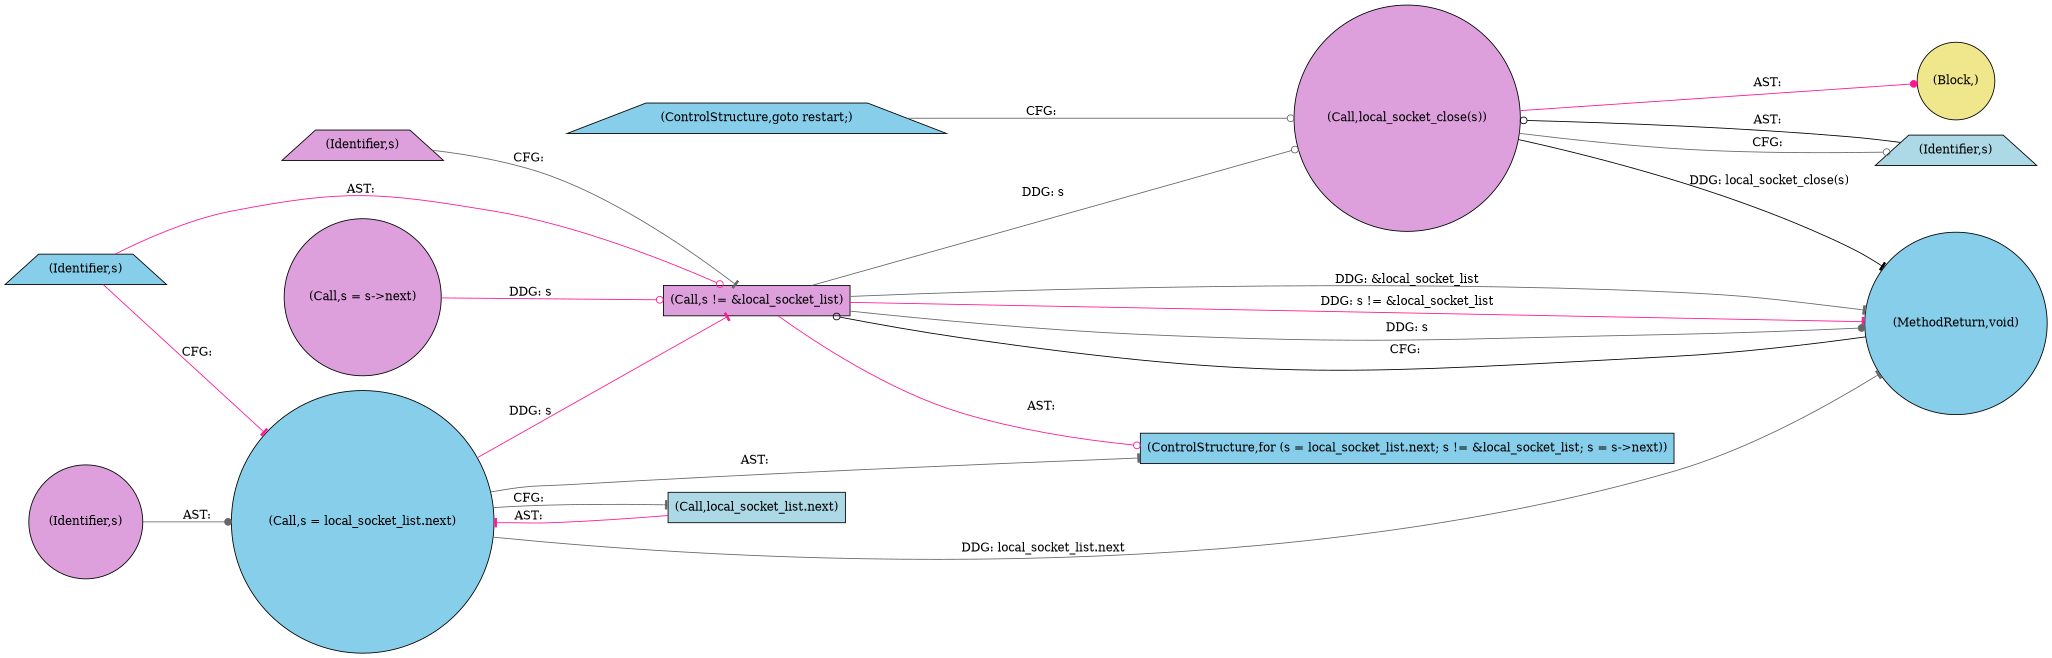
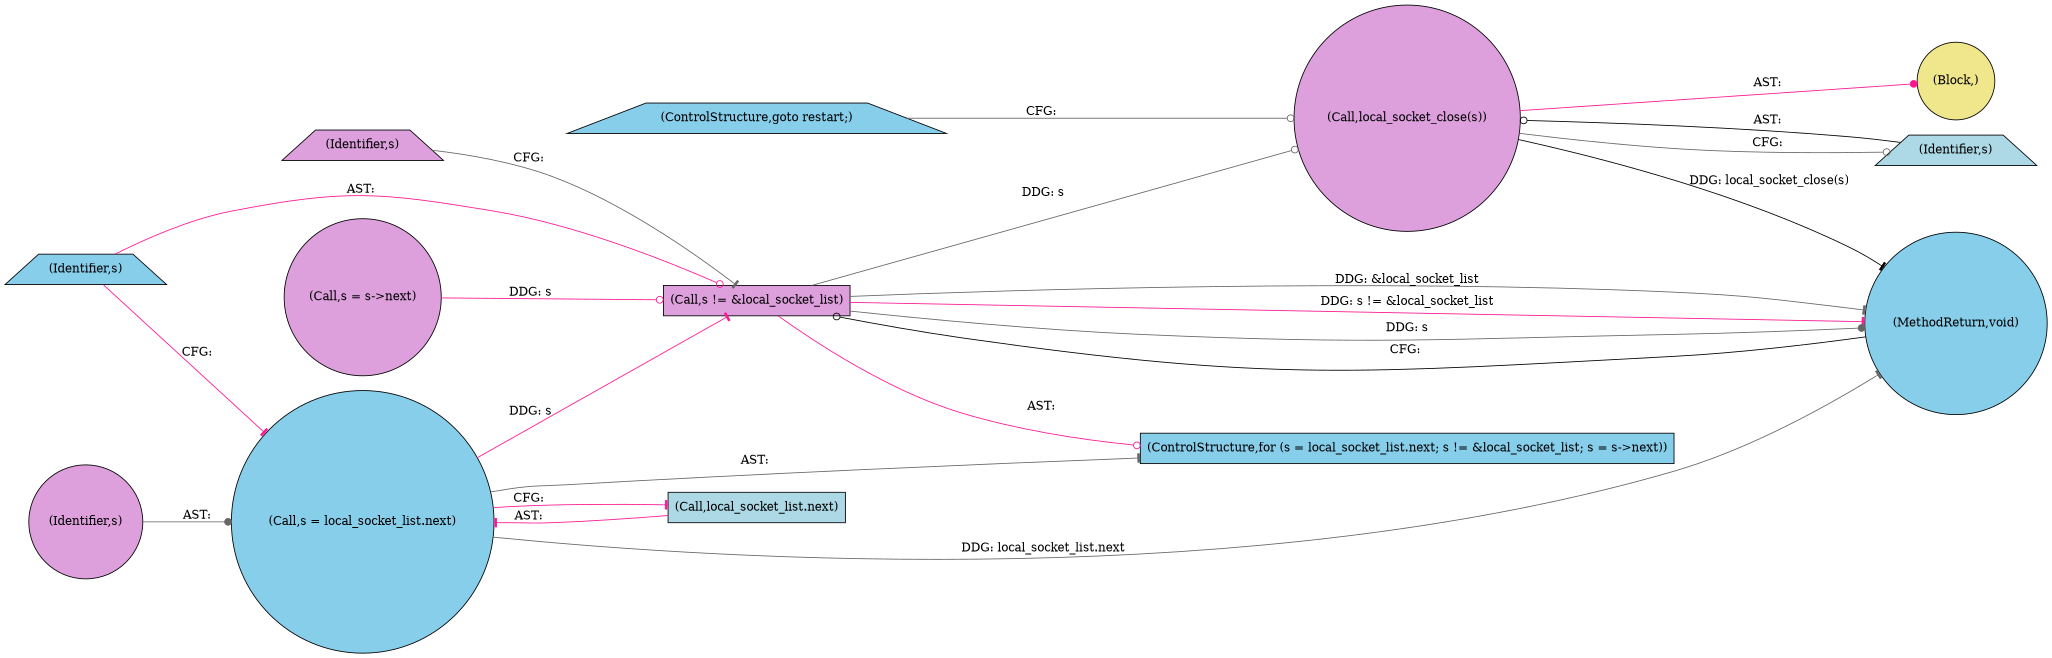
(578, 505) -> (578, 505)
